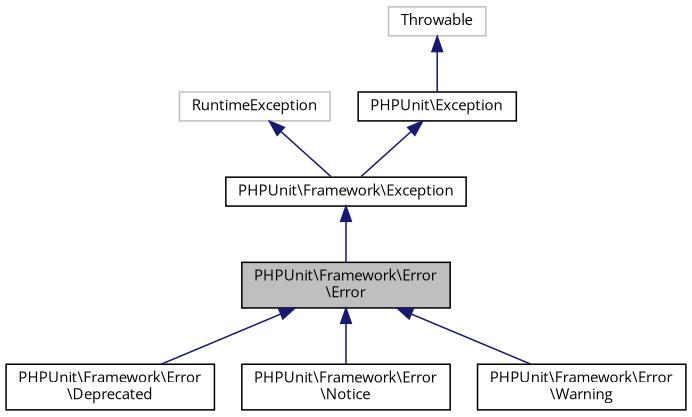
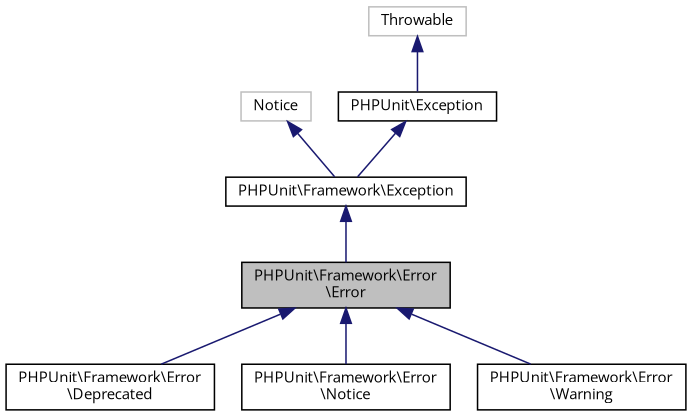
(255, 106) -> (276, 106)
